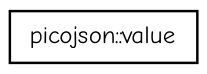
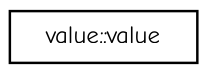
(104, 37) -> (104, 37)
